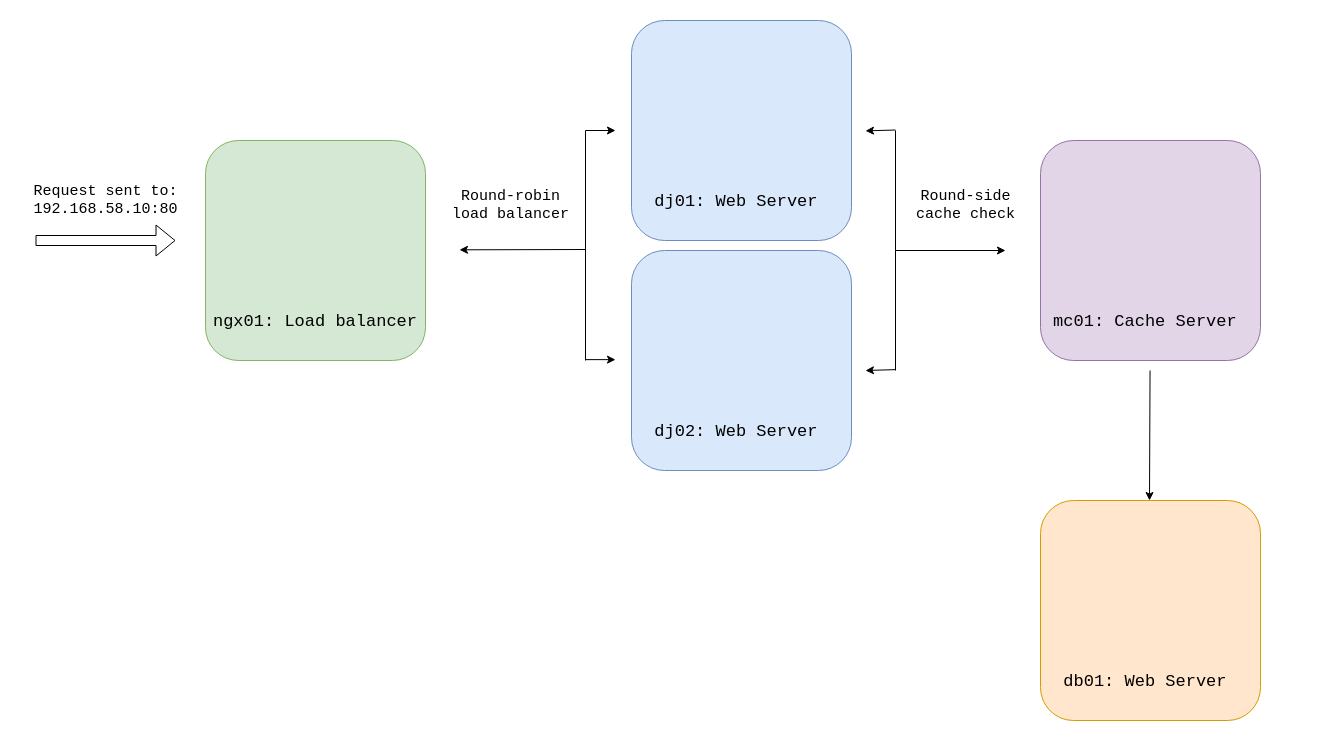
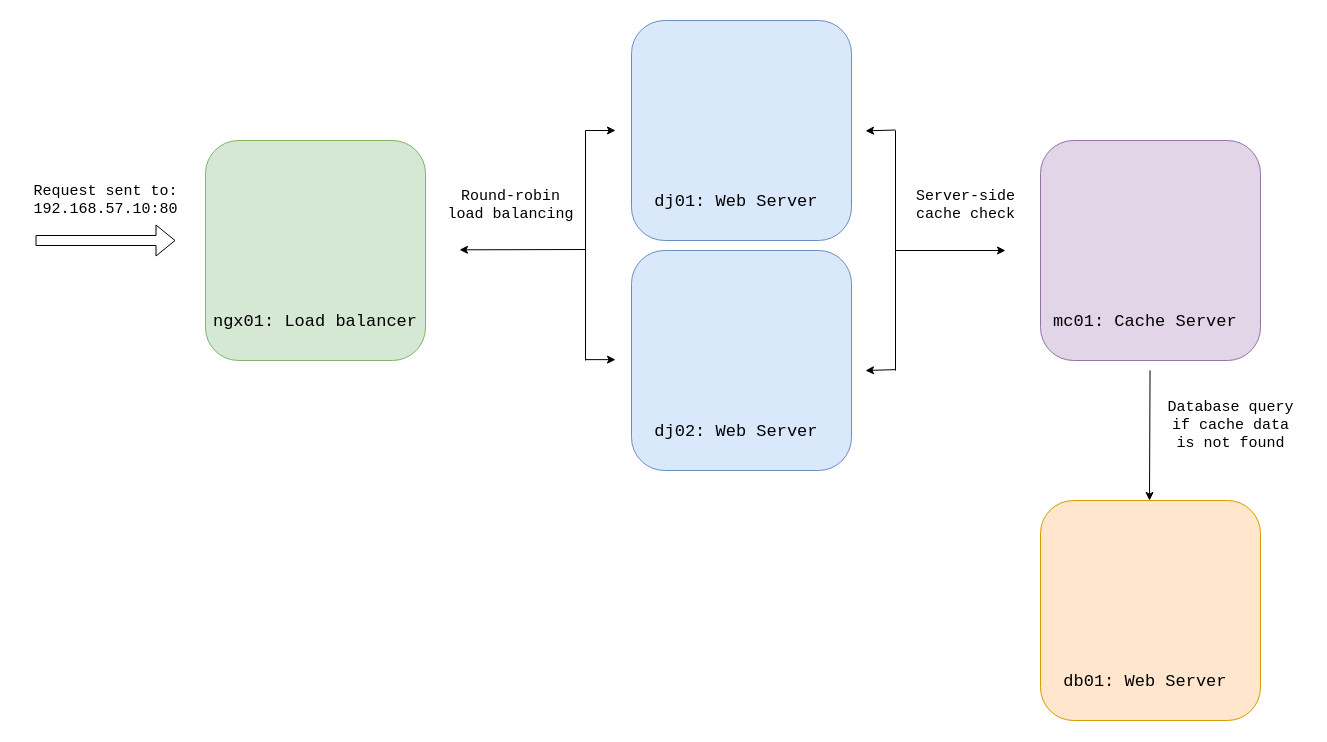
(106, 201) -> (106, 201)
(511, 206) -> (511, 206)
(966, 206) -> (966, 206)
none -> (1231, 426)
